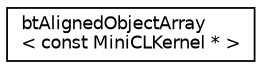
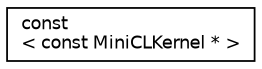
(131, 34) -> (131, 34)
